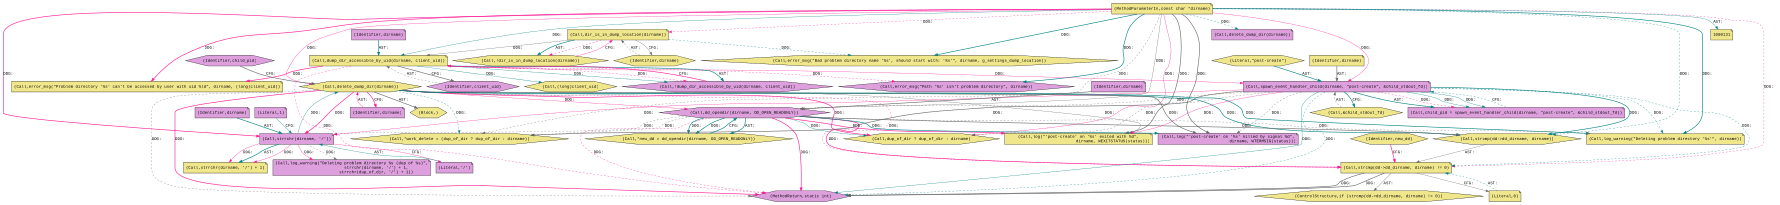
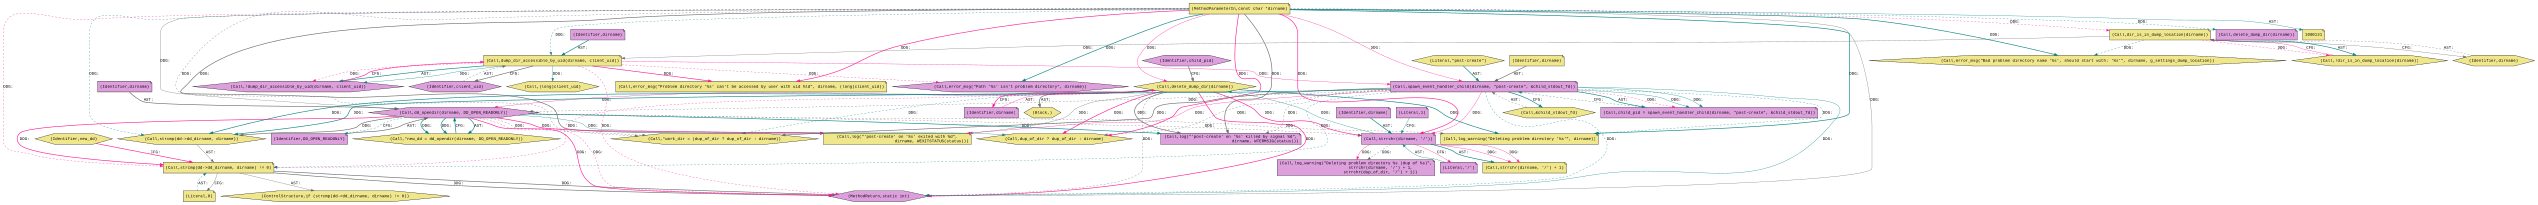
(757, 18) -> (860, 15)
(1115, 114) -> (1261, 85)
none -> (309, 139)
(460, 139) -> (715, 139)
none -> (1752, 182)
